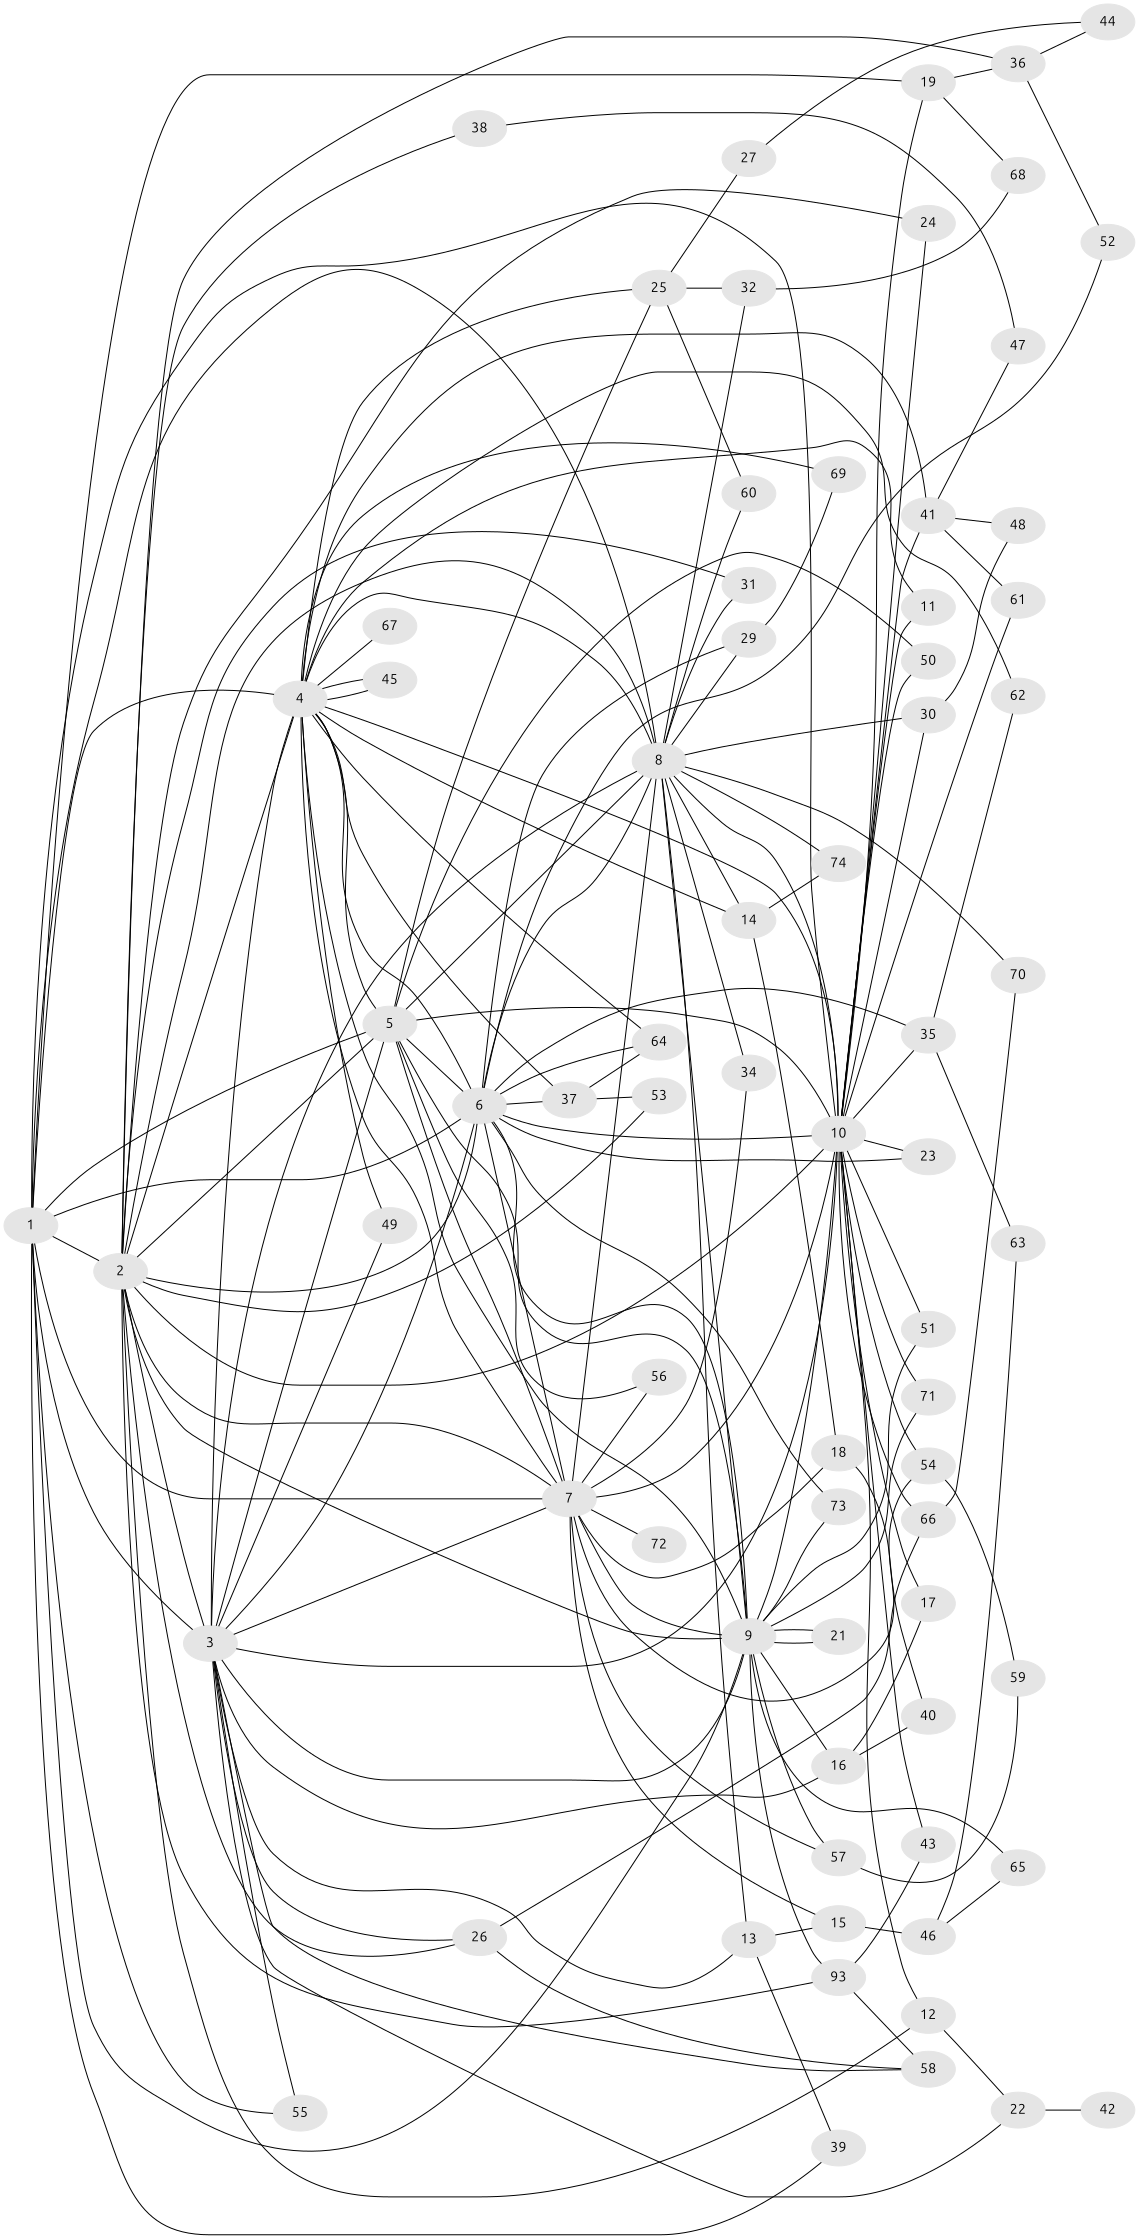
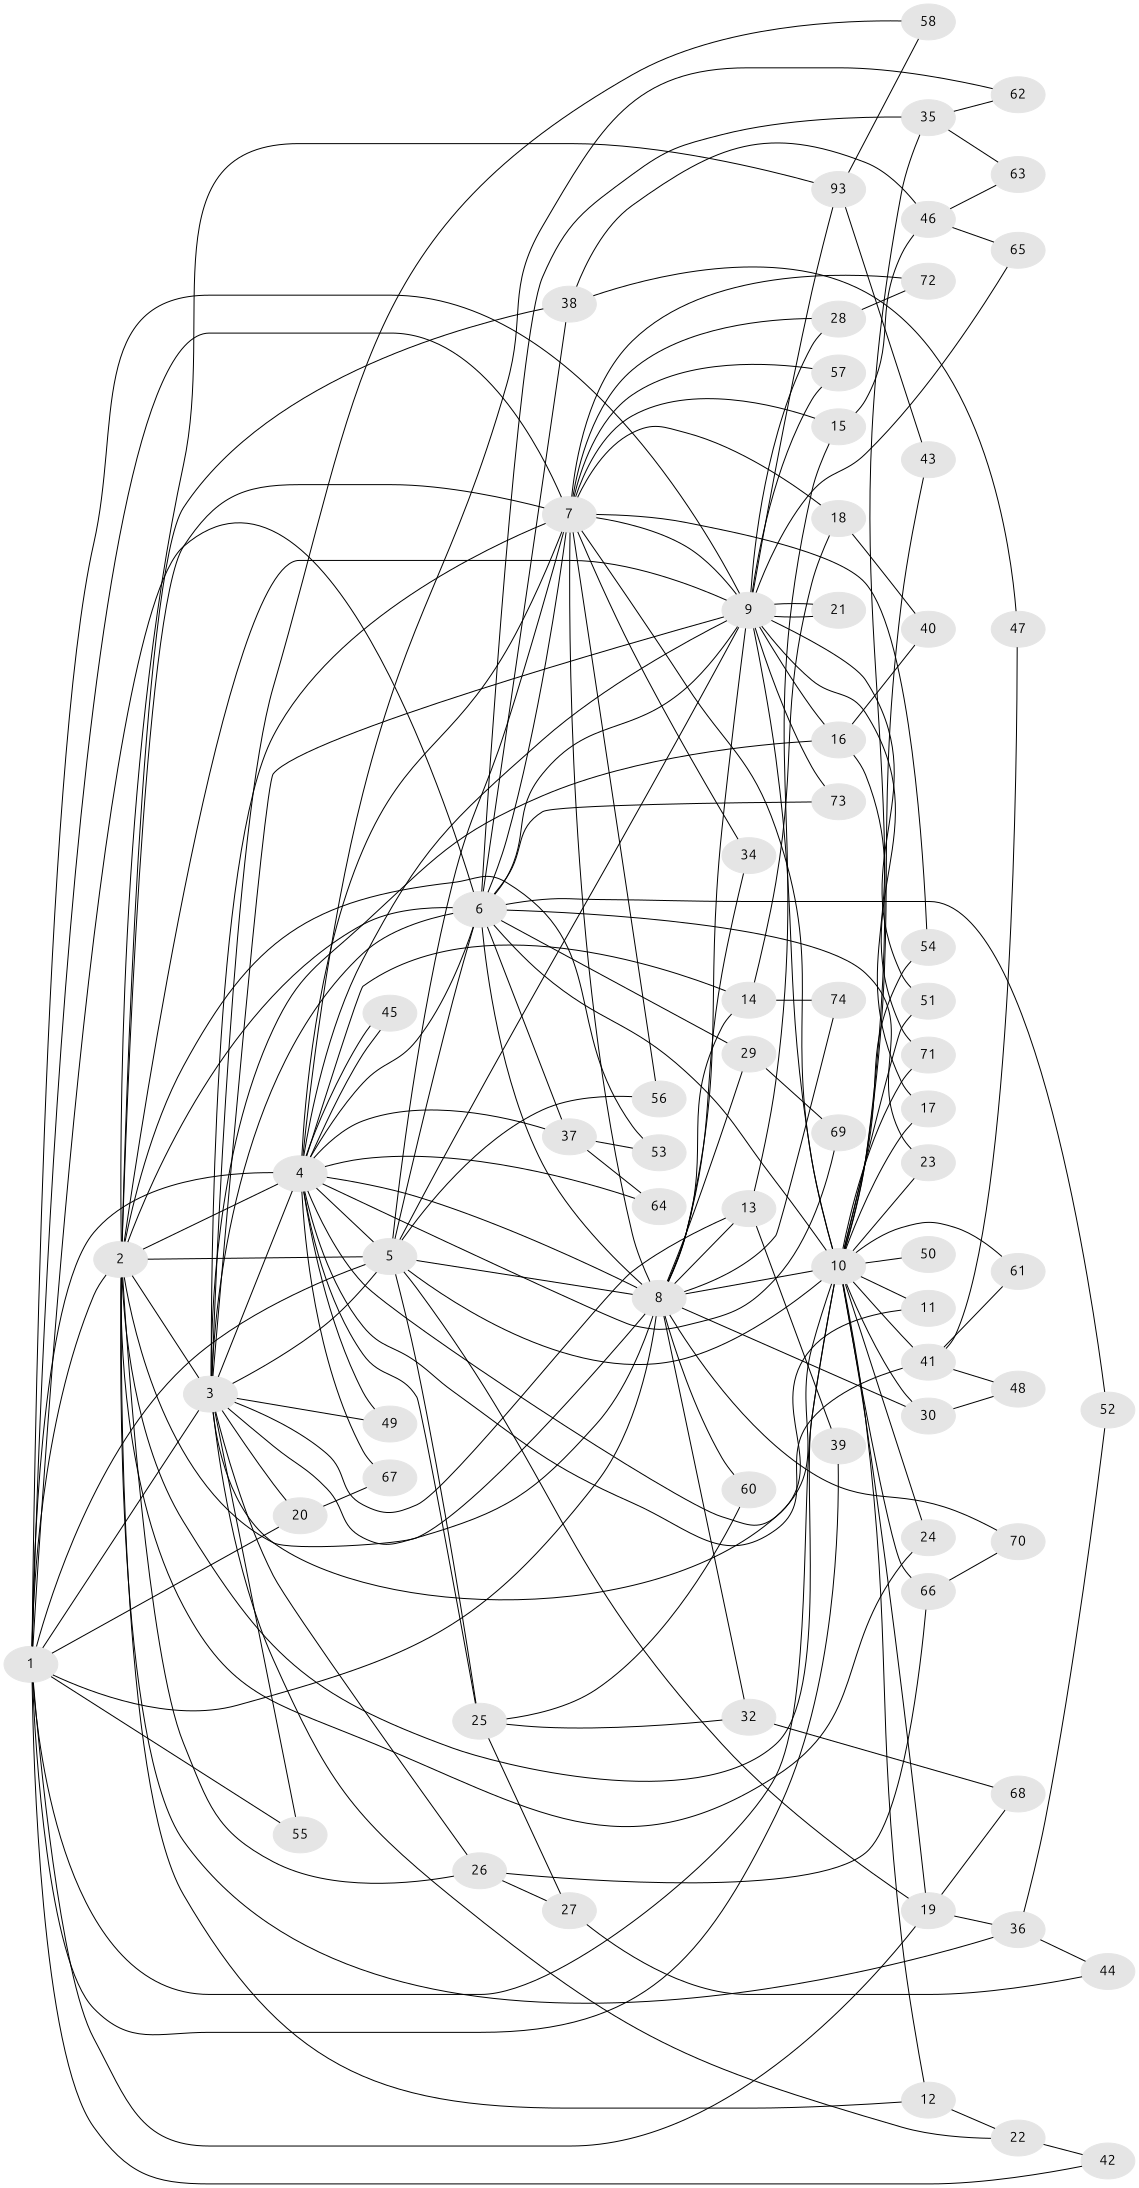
none -> (726, 152)
none -> (839, 319)
(749, 585) -> none
(581, 661) -> (620, 1616)
(696, 850) -> none
(565, 1065) -> (527, 593)
none -> (300, 1516)
(1018, 1678) -> none
(690, 2040) -> (525, 1891)
none -> (352, 2184)
